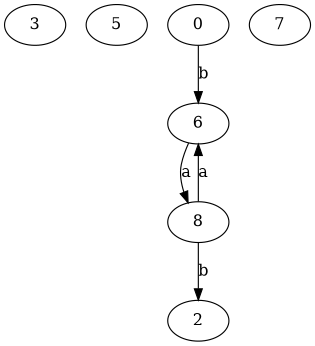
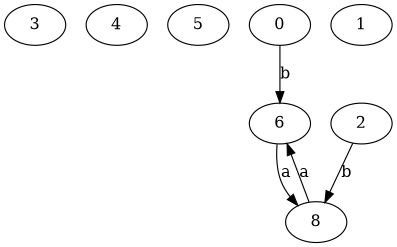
none -> (117, 25)
(280, 25) -> (362, 25)
(198, 266) -> (341, 168)
